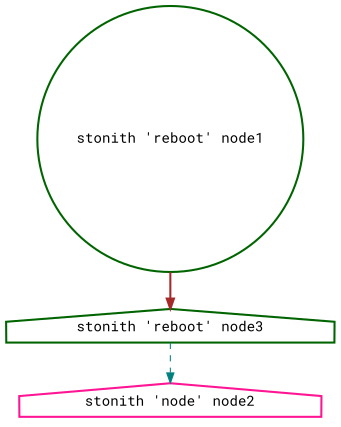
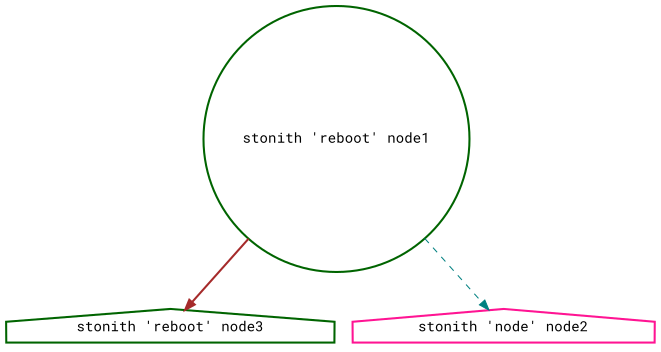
(170, 358) -> (453, 270)
